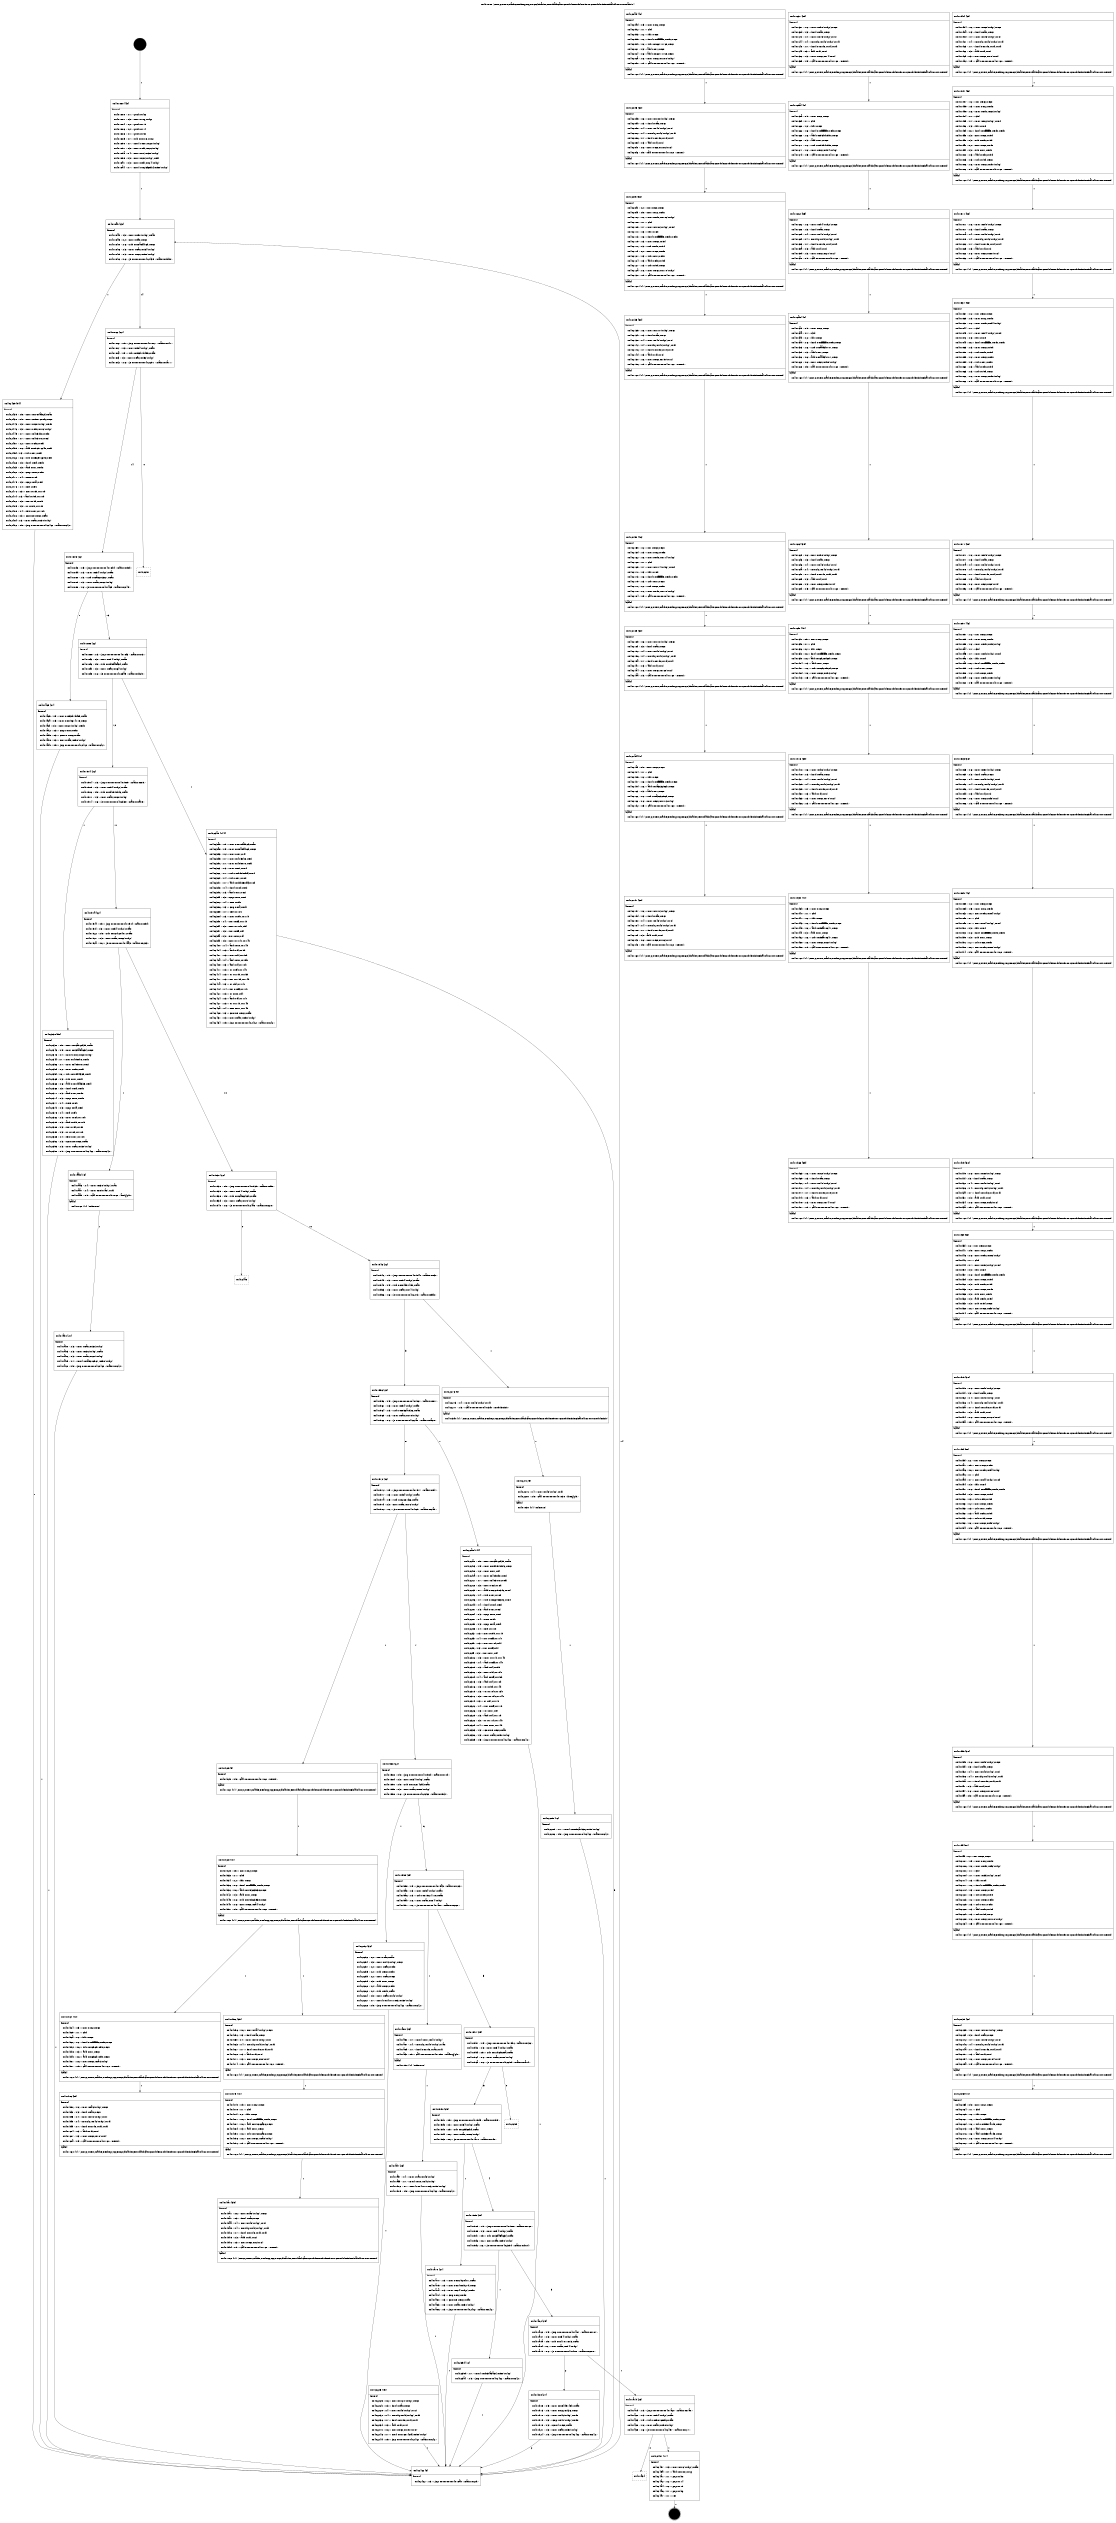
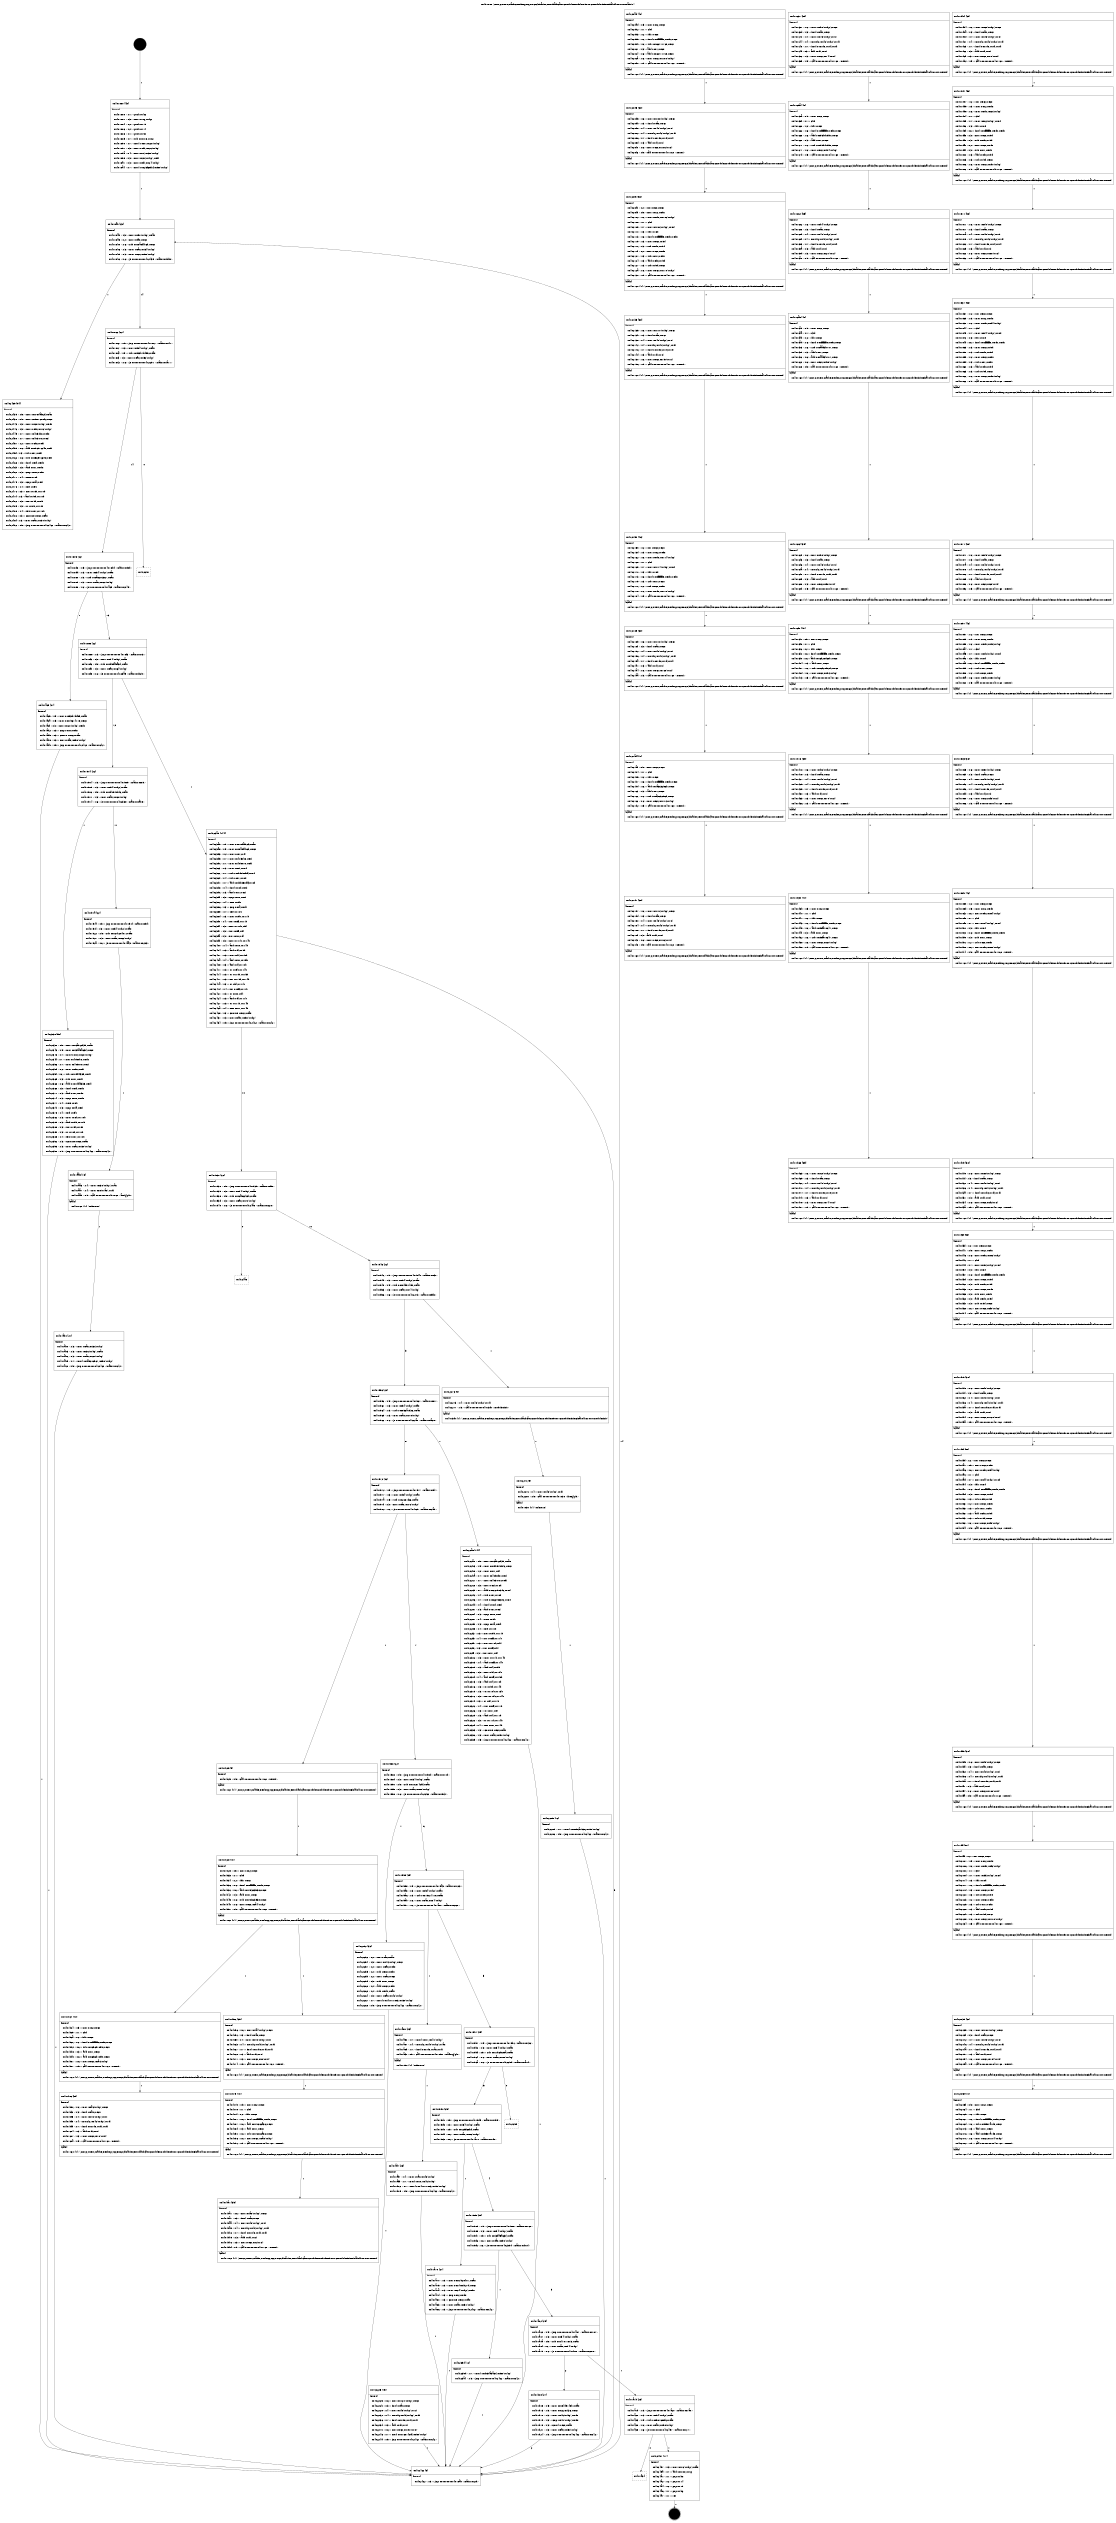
(179, 1059) -> (241, 1098)
(33, 1675) -> none
